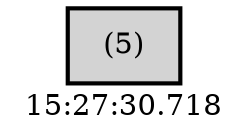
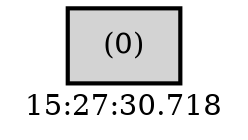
(124, 46) -> (124, 46)
